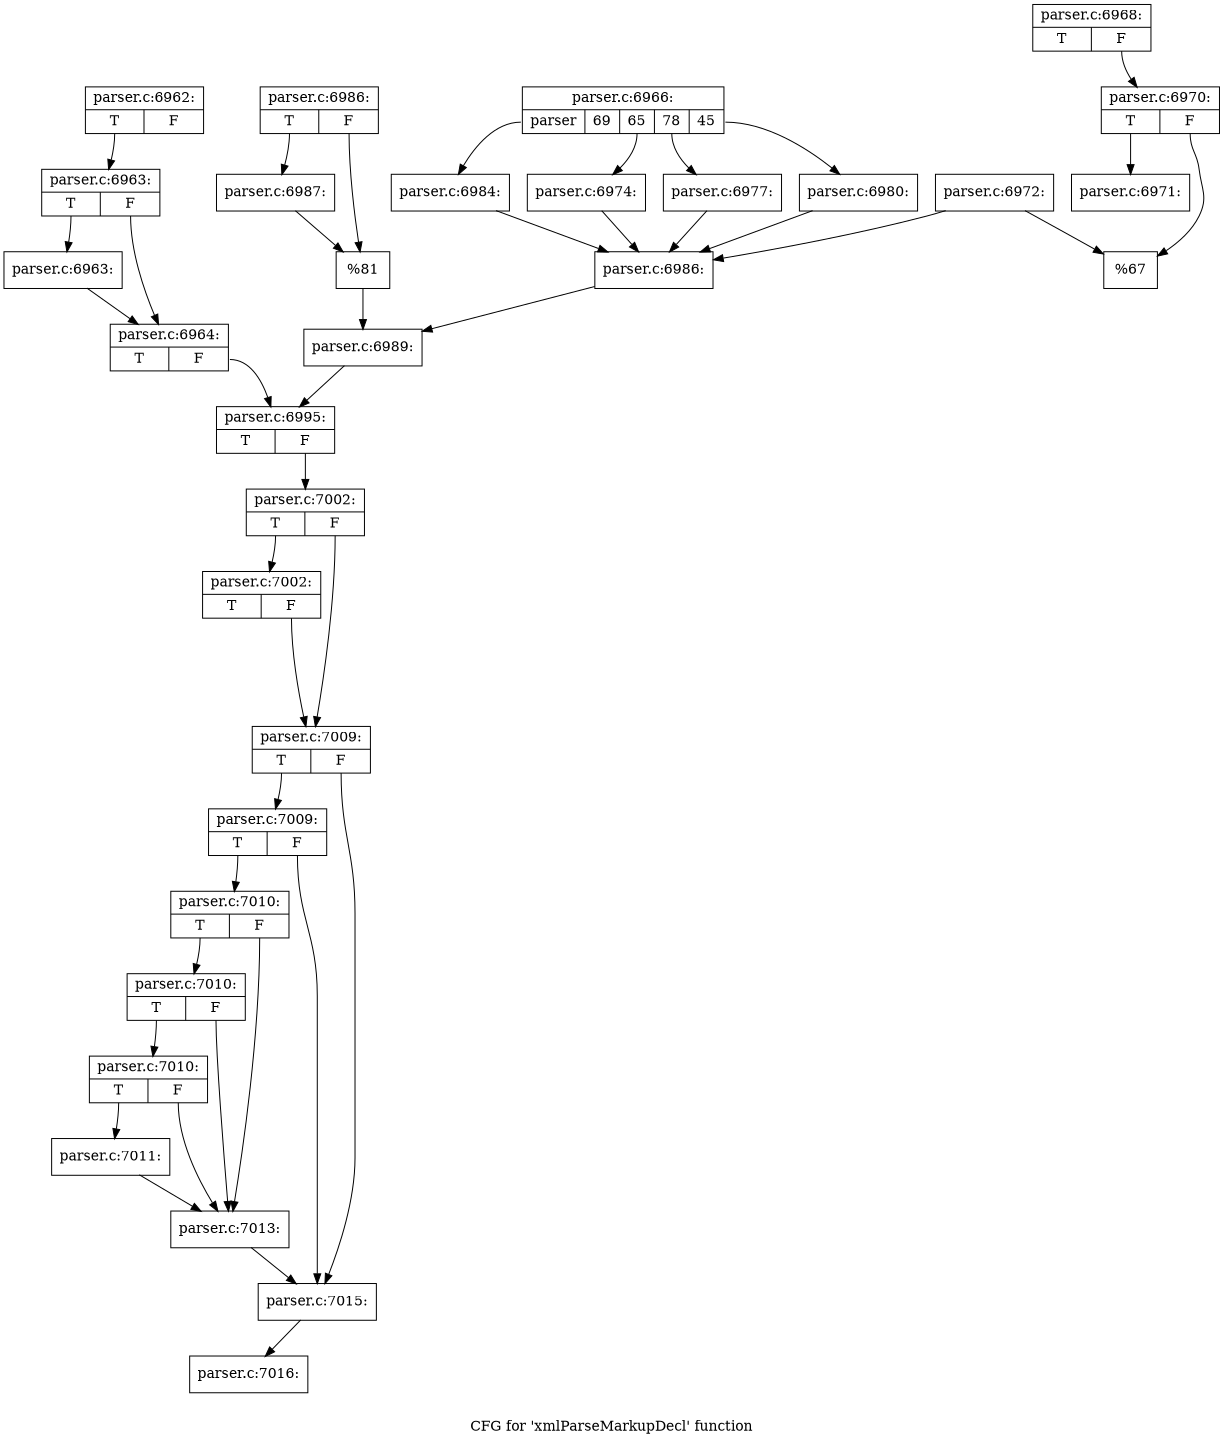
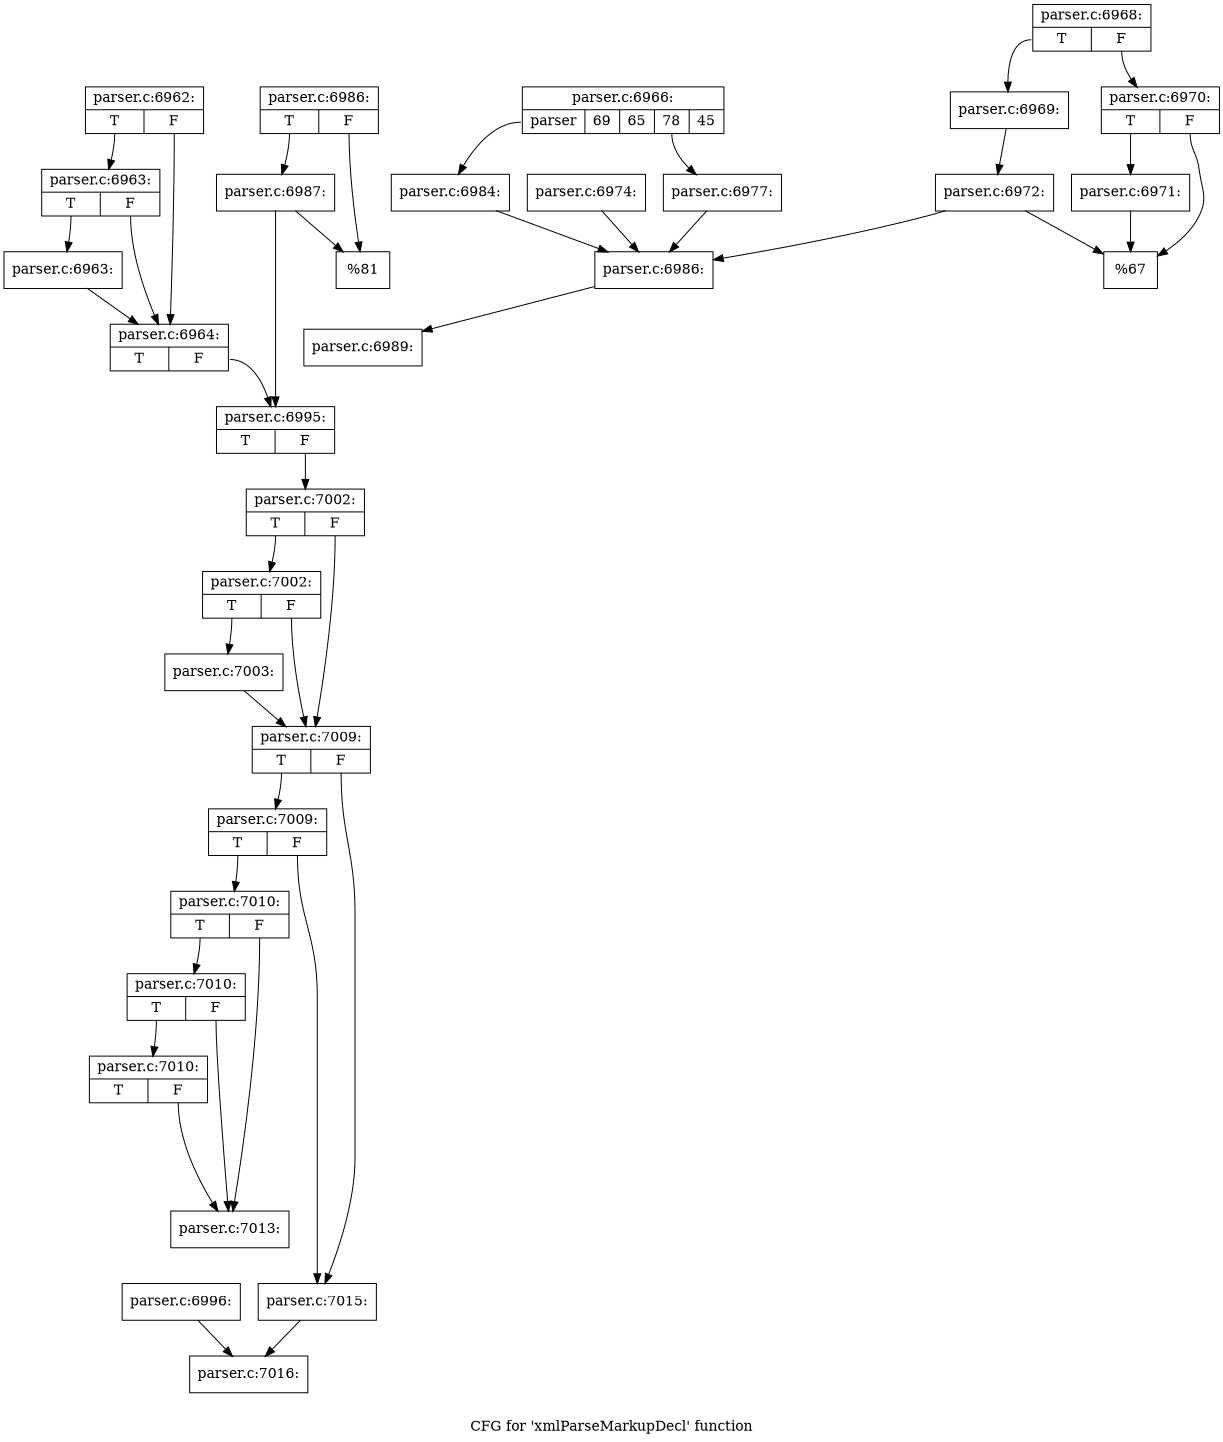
none -> (1009, 110)
(632, 152) -> none
(858, 193) -> none
none -> (173, 224)
none -> (1131, 226)
(363, 304) -> none
(326, 383) -> (276, 304)
none -> (224, 672)
(111, 1157) -> none
(270, 1263) -> none
none -> (181, 1302)
